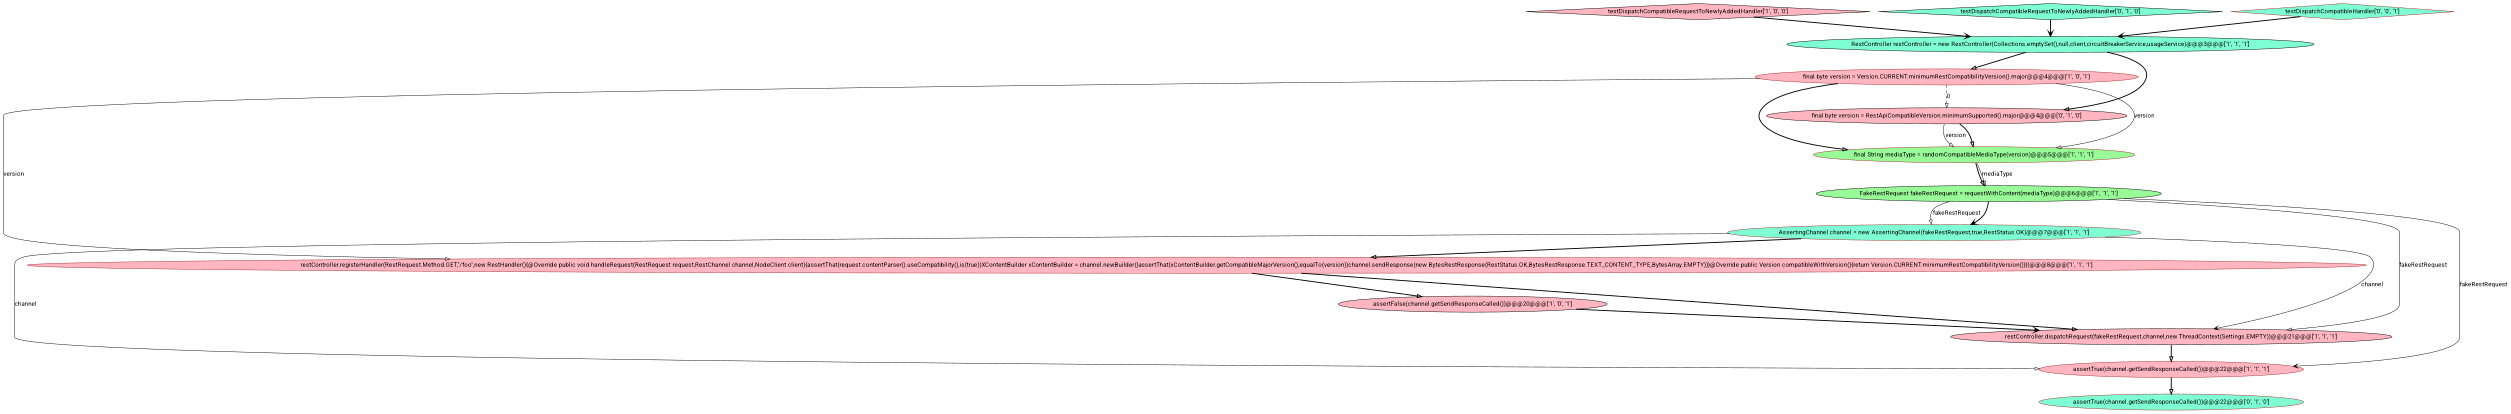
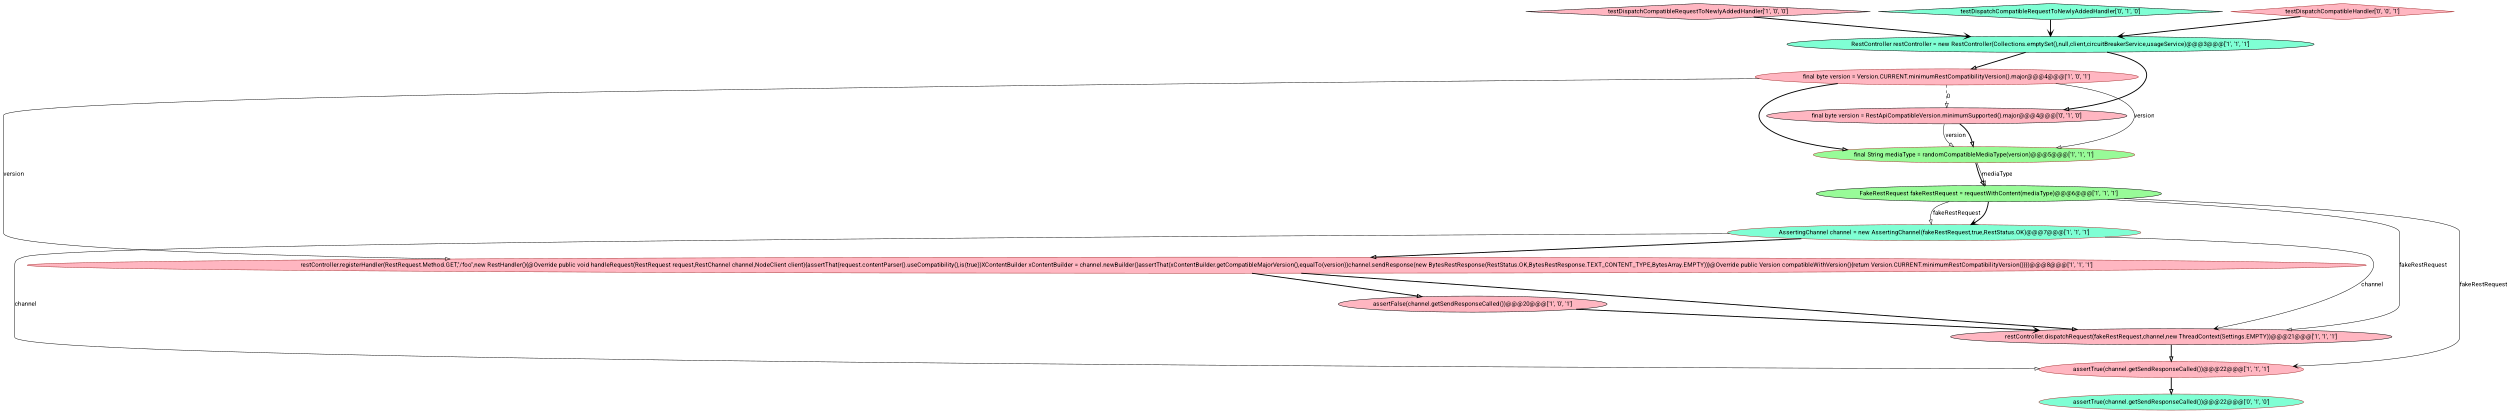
(2343, 12) -> (2343, 12)
